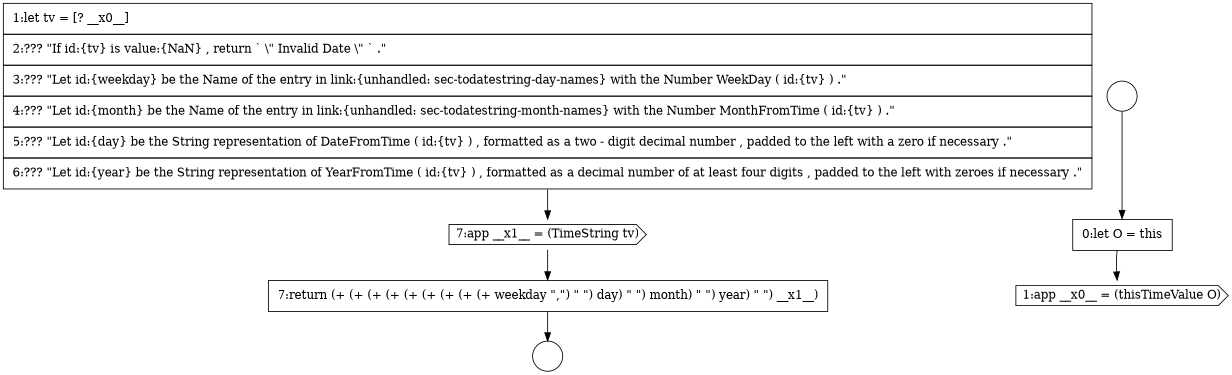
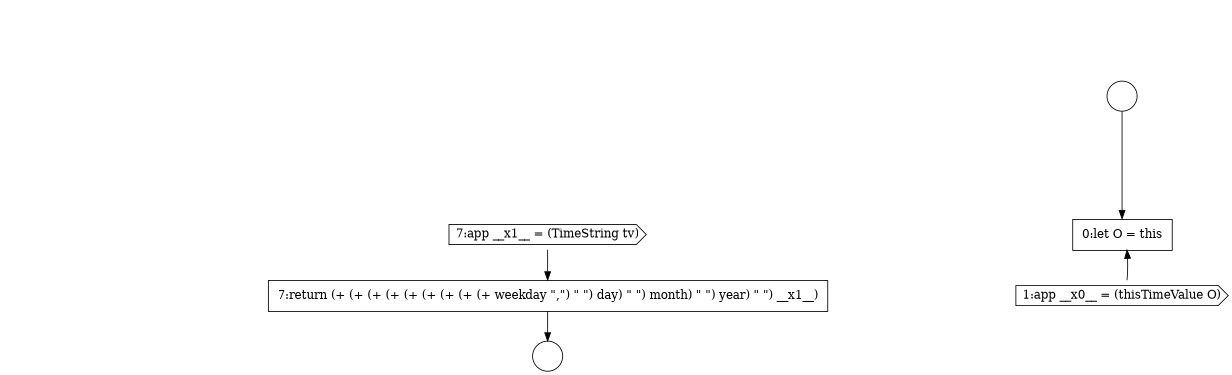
(548, 96) -> none
(1116, 261) -> (1128, 269)
